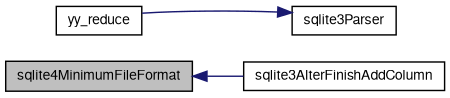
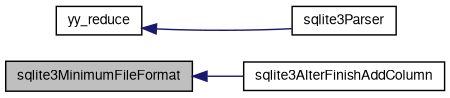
(210, 11) -> (224, 30)
(99, 76) -> (99, 76)
